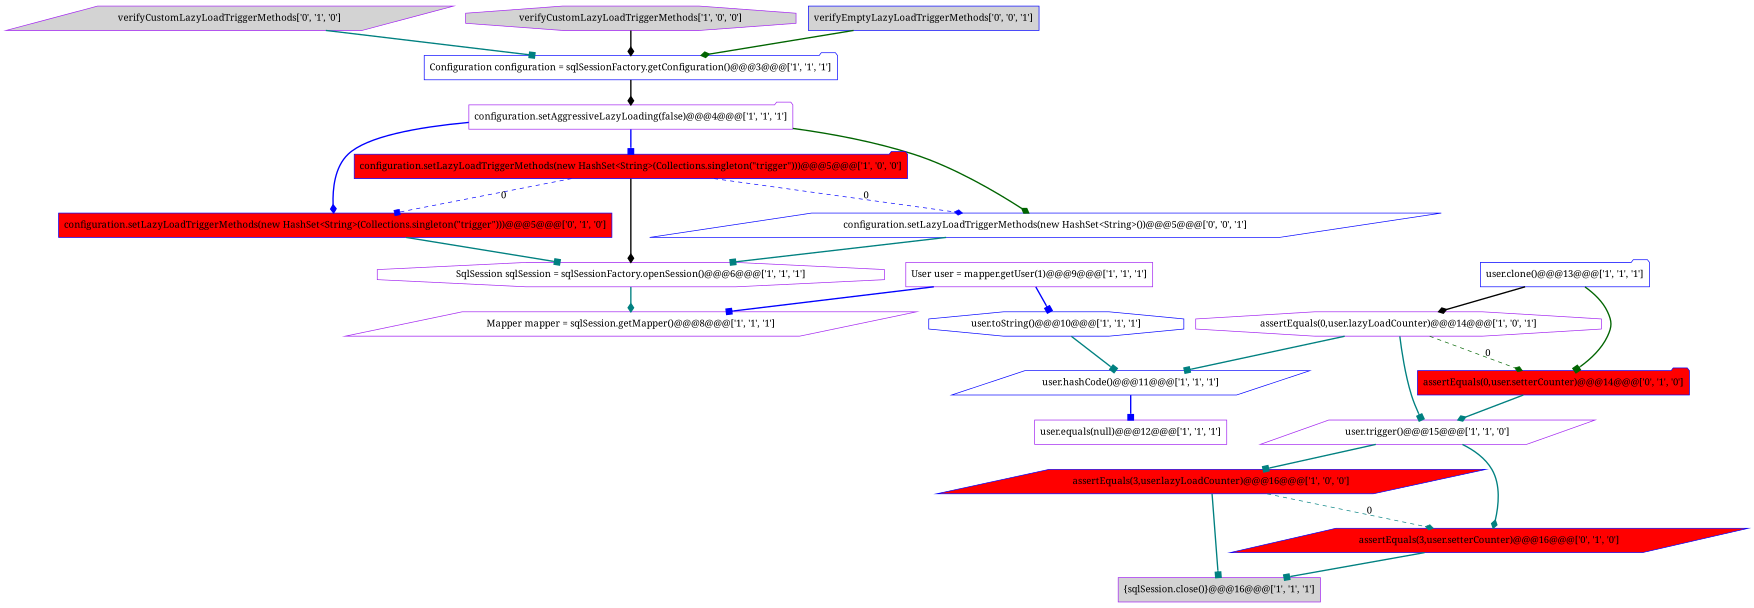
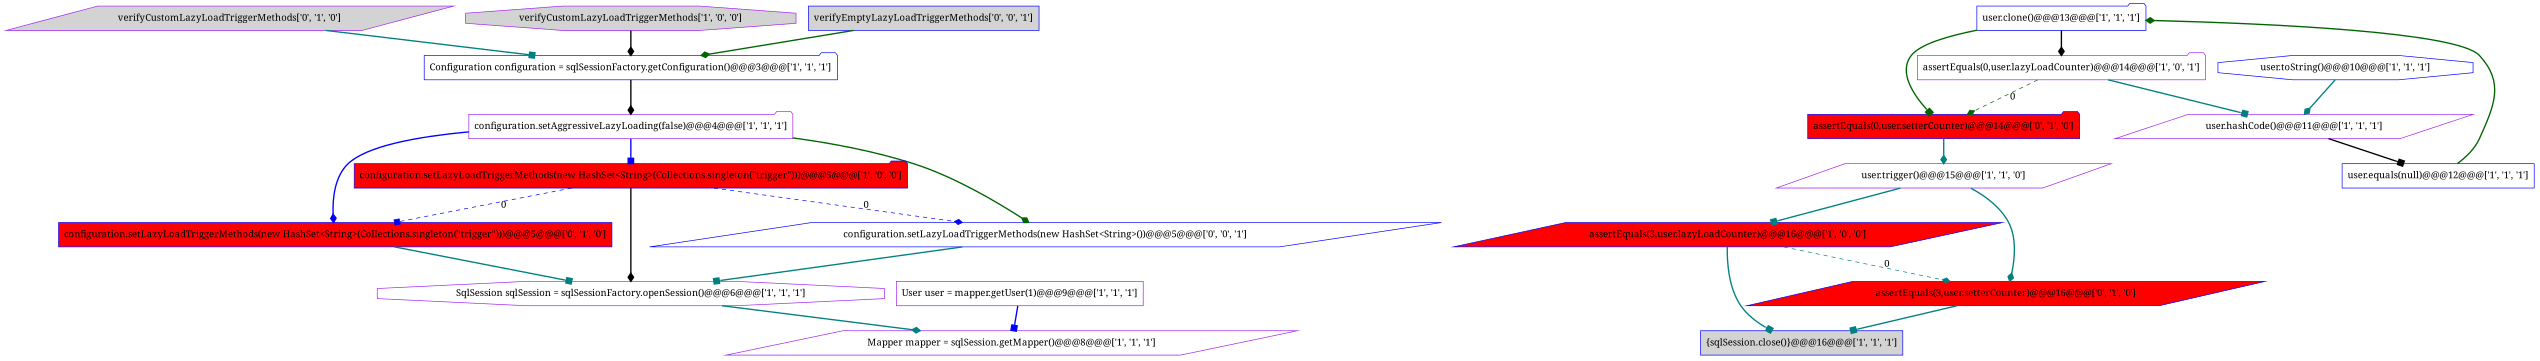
none -> (2380, 33)
(1041, 296) -> none
(1399, 324) -> (2061, 68)
(1091, 351) -> (2323, 94)
(1406, 376) -> none
(1131, 383) -> (2294, 126)
(1131, 404) -> (2363, 150)
(1131, 432) -> (2438, 176)
(1219, 590) -> (1802, 343)
